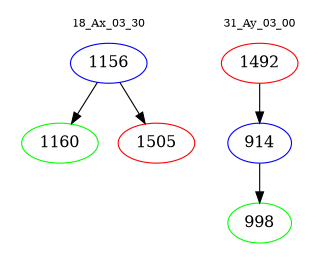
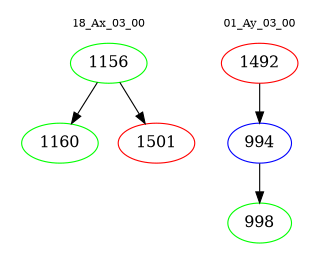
(109, 24) -> (109, 24)
(260, 24) -> (260, 24)
(109, 63) -> (109, 63)
(156, 143) -> (156, 143)
(260, 143) -> (260, 143)
